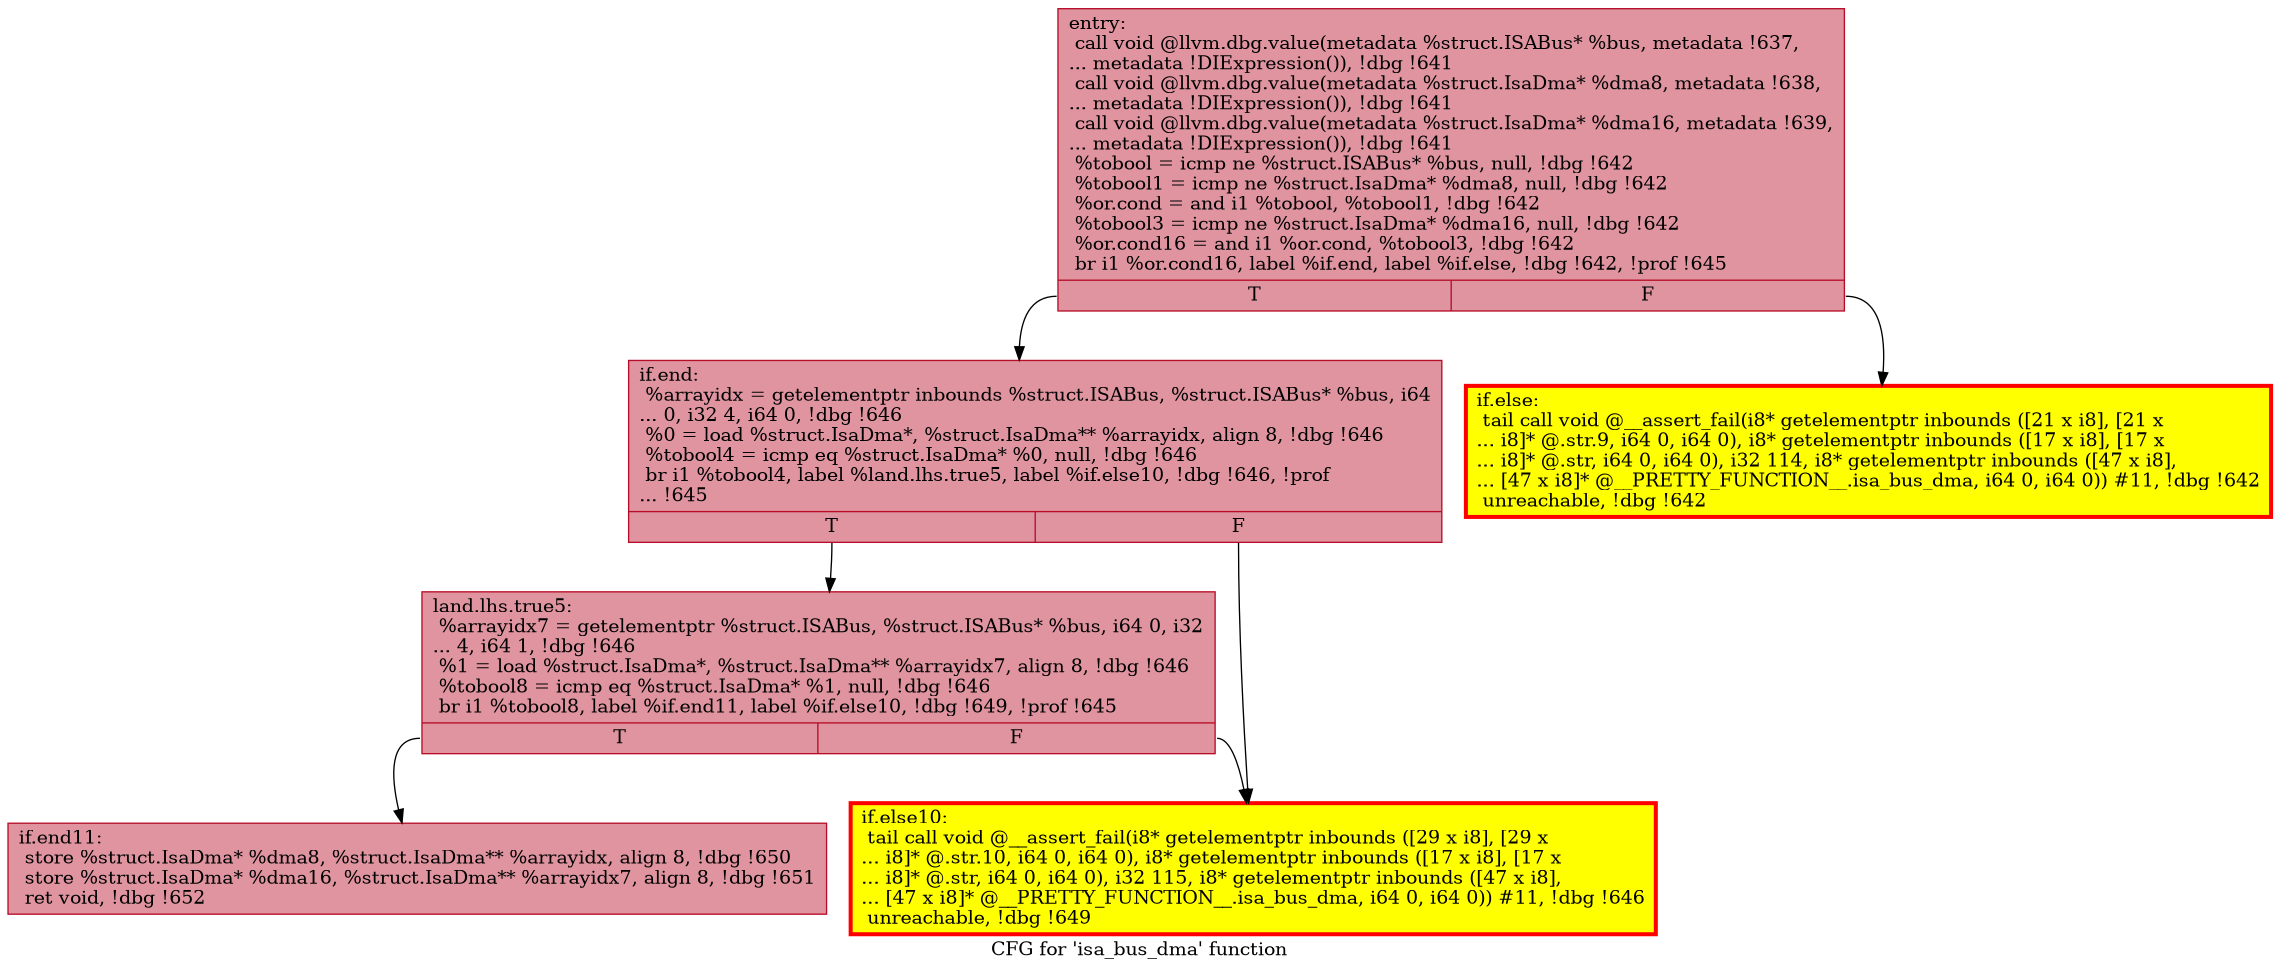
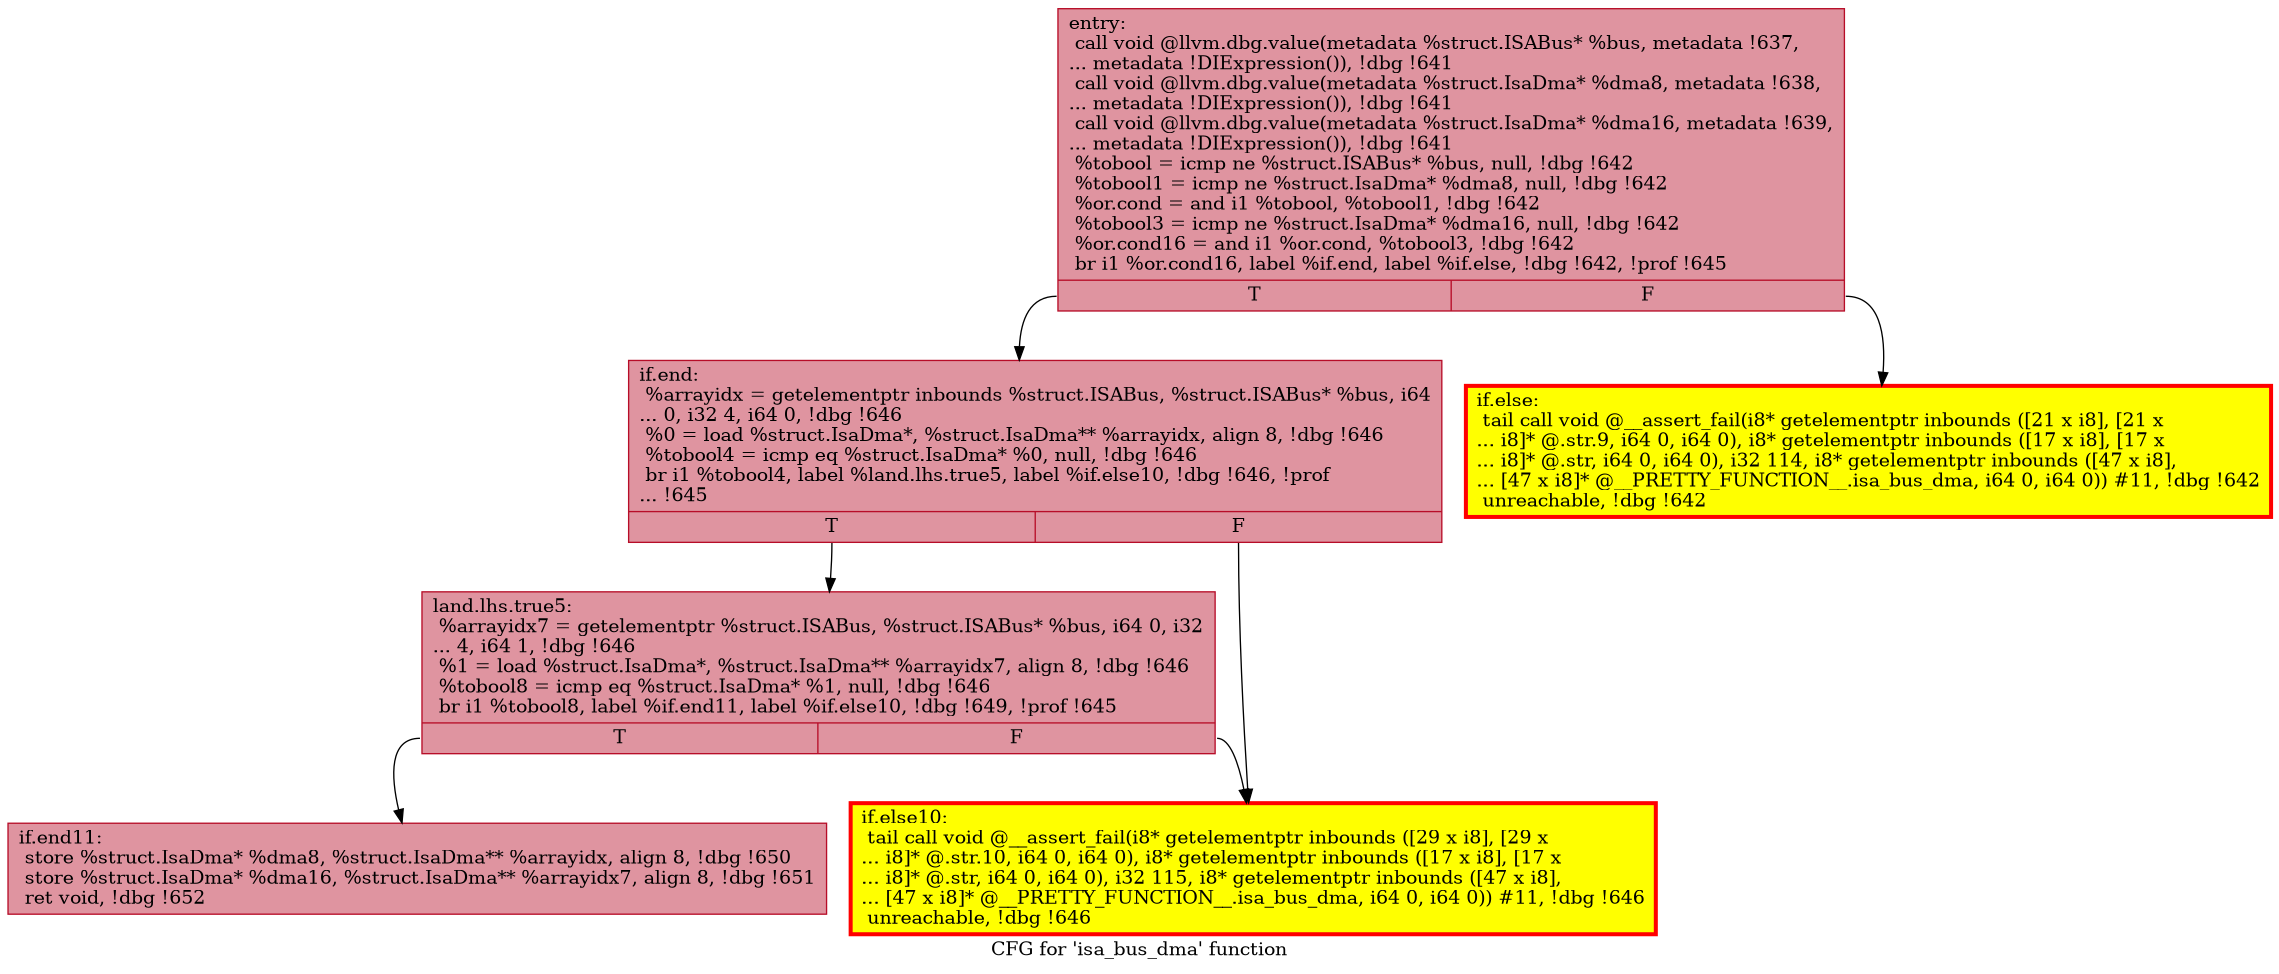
(976, 918) -> (976, 918)
